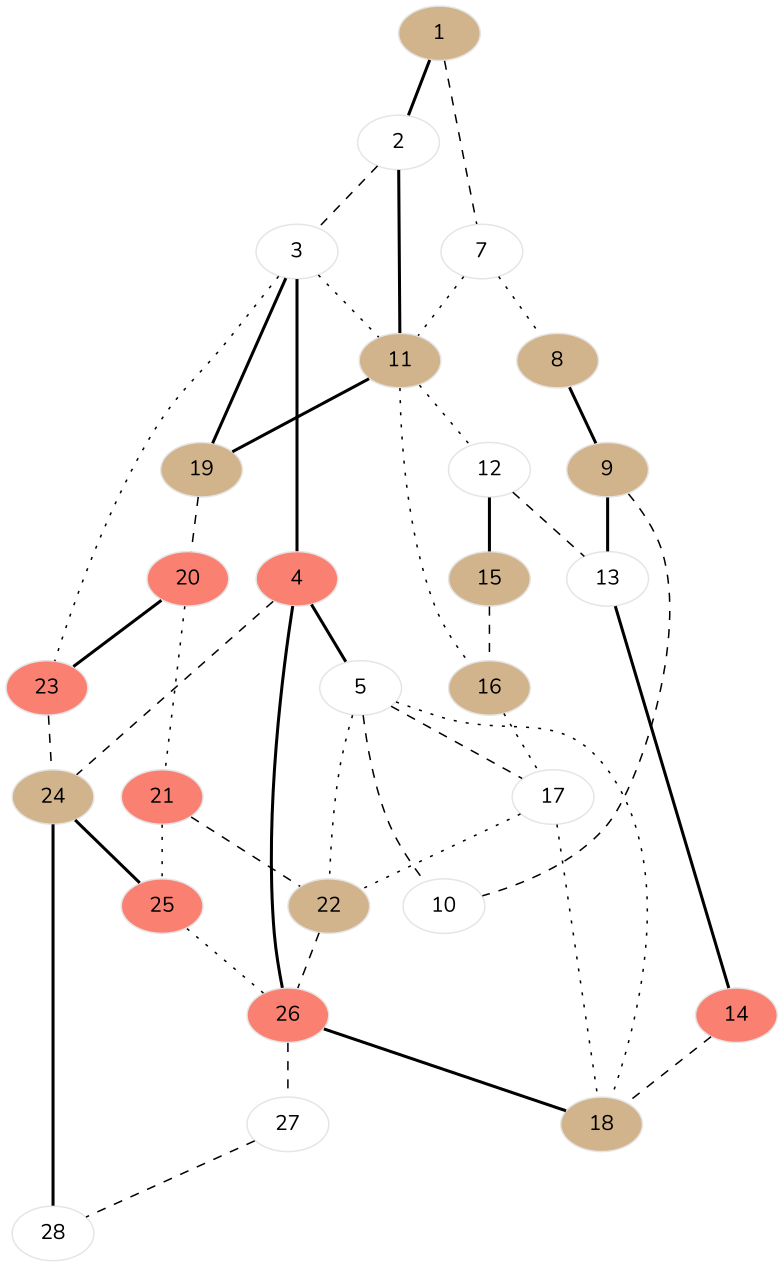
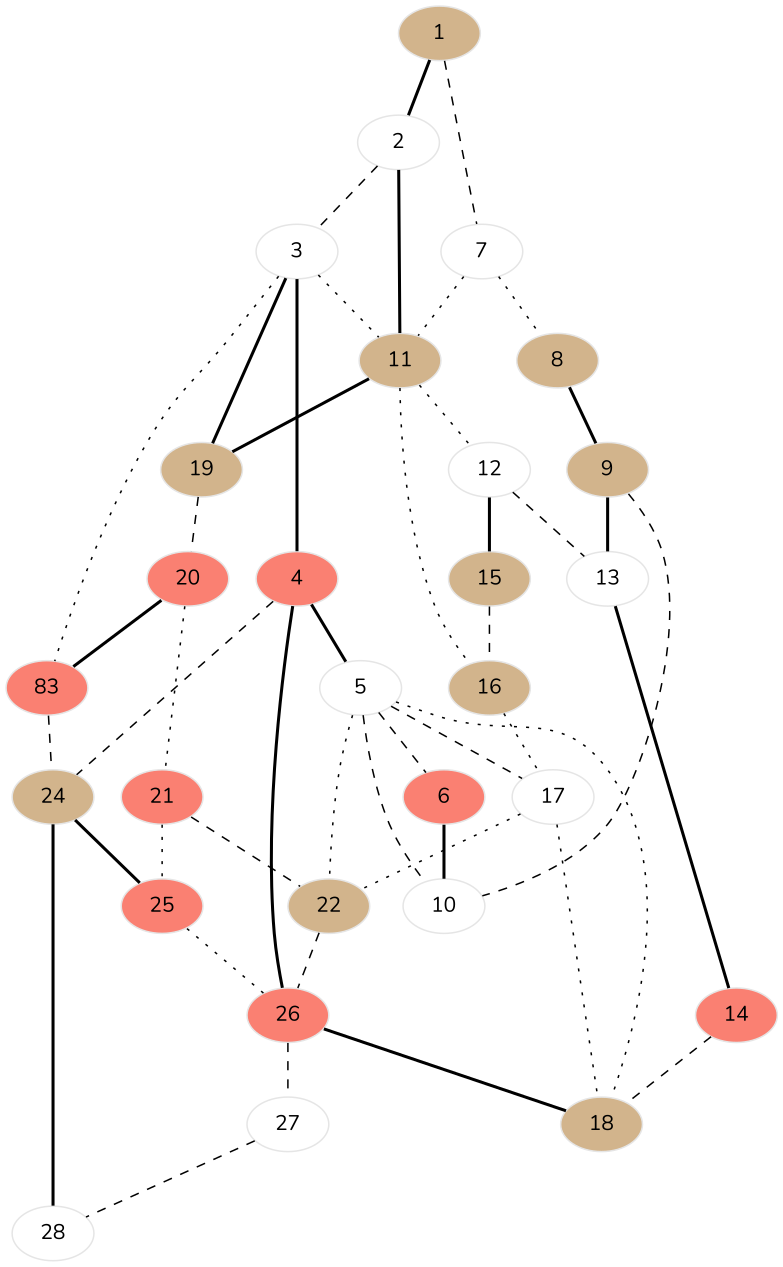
(47, 688) -> (47, 688)
none -> (444, 797)
